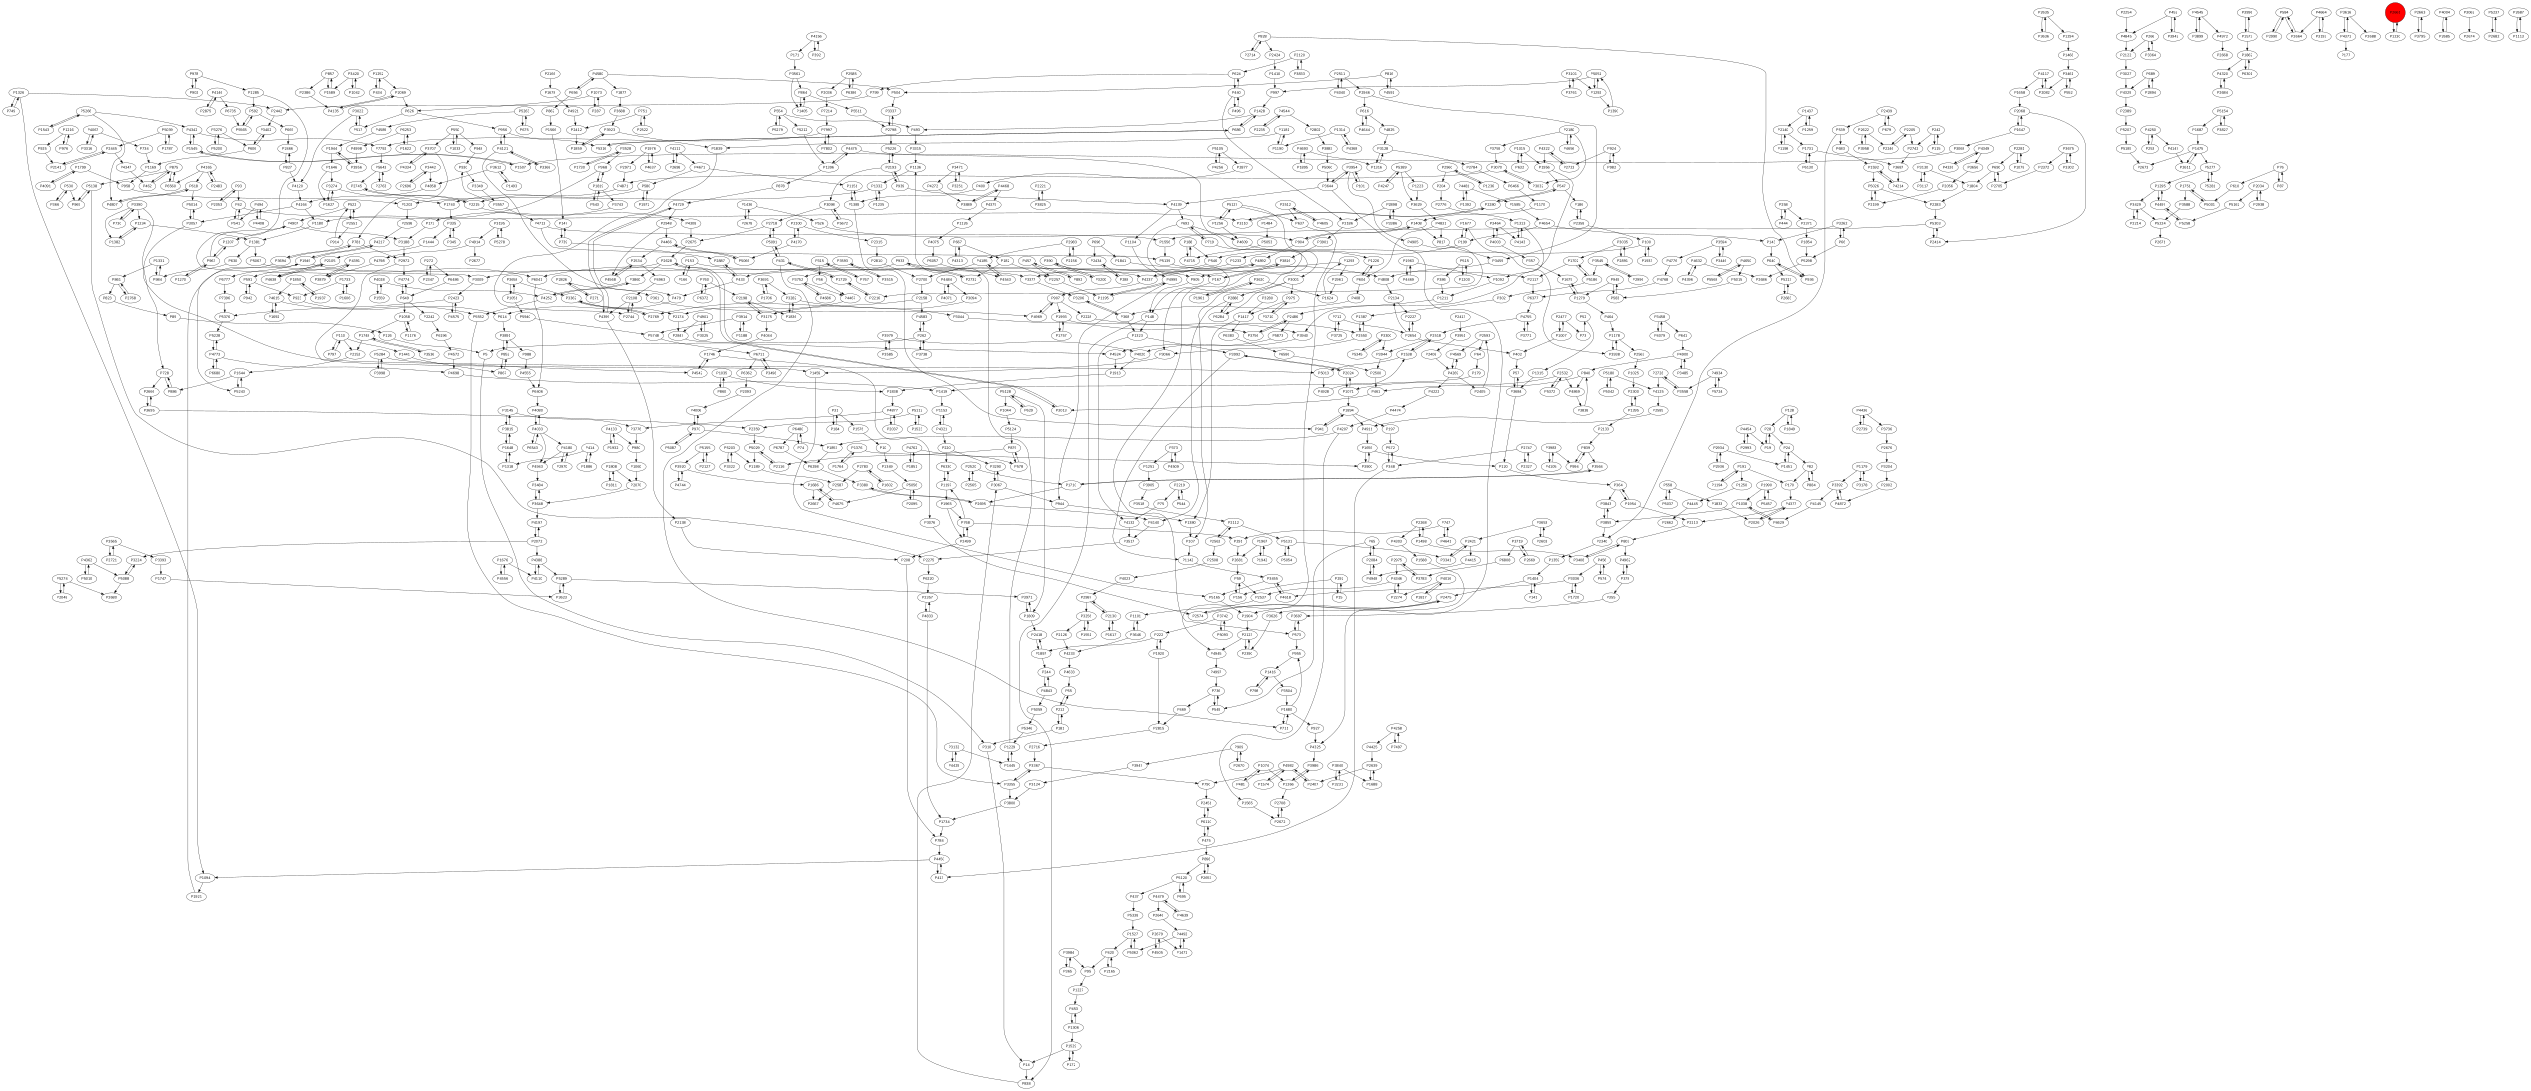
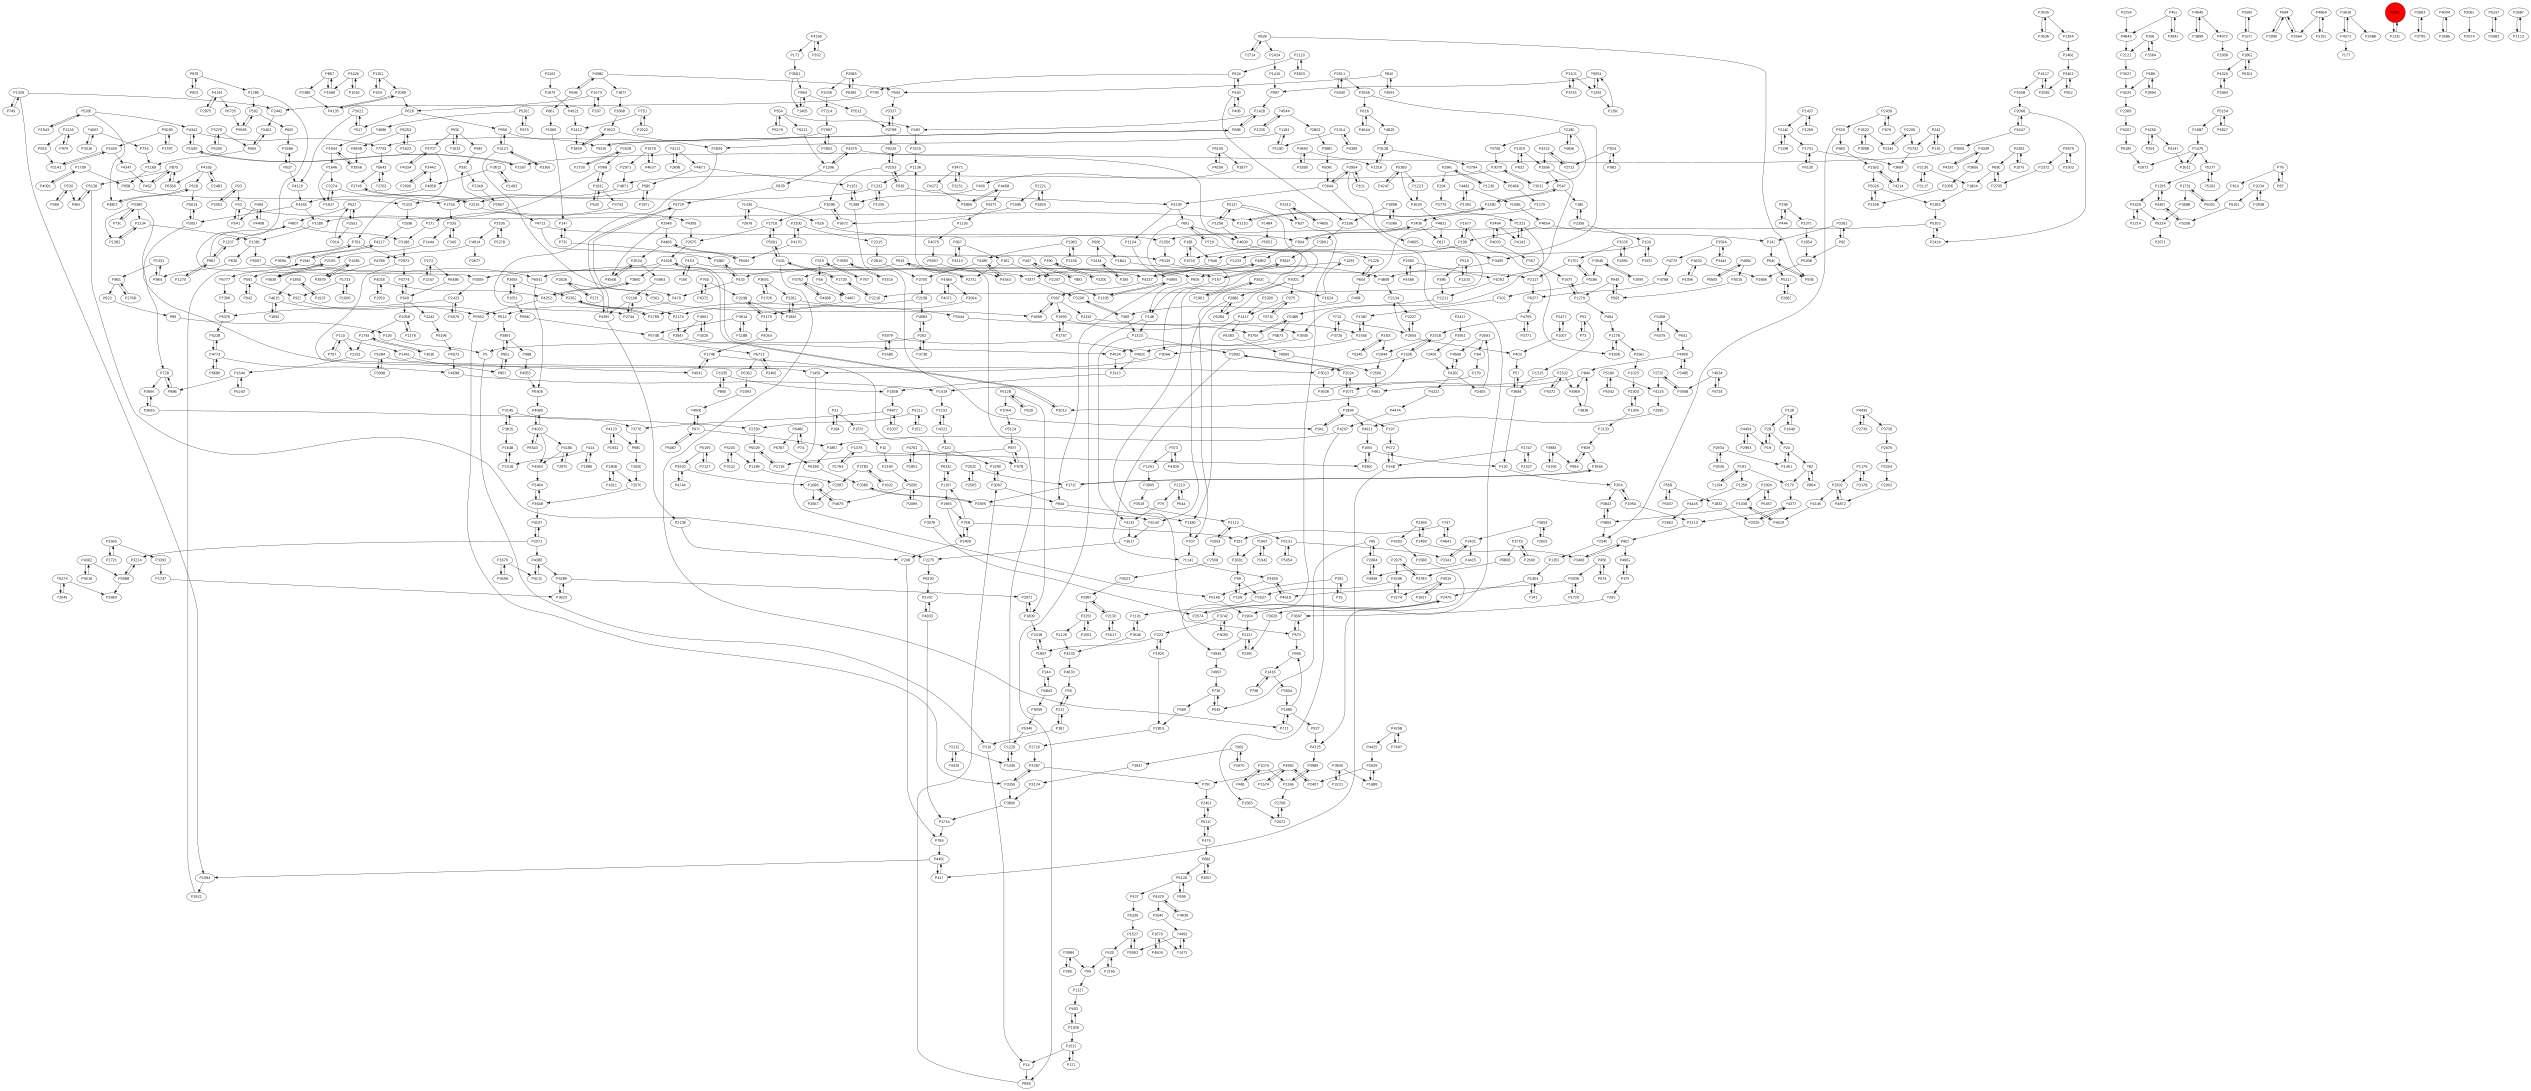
none -> (1016, 205)
(1094, 250) -> (1098, 253)
(1338, 280) -> none
(198, 307) -> none
(1571, 326) -> (1581, 325)
(510, 440) -> none
